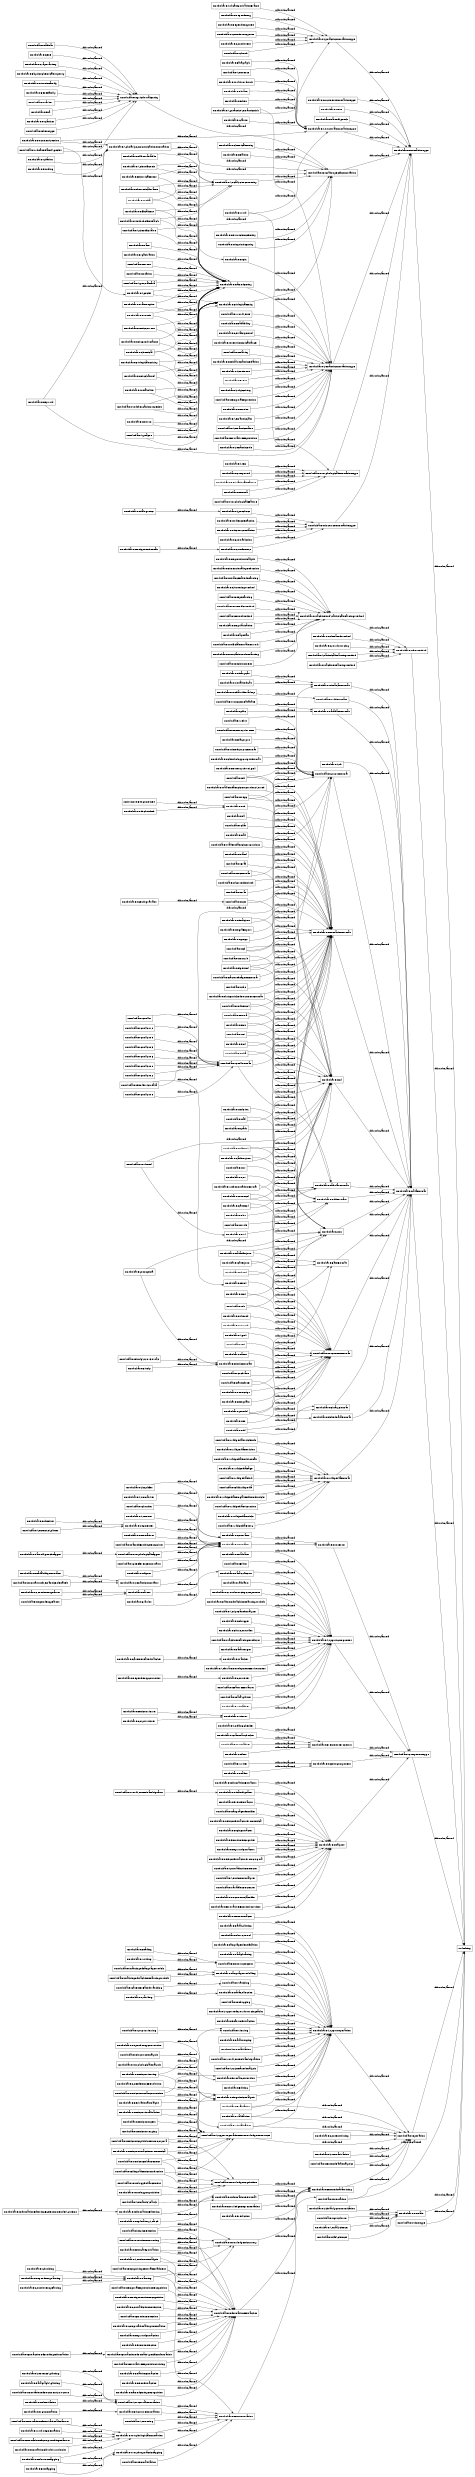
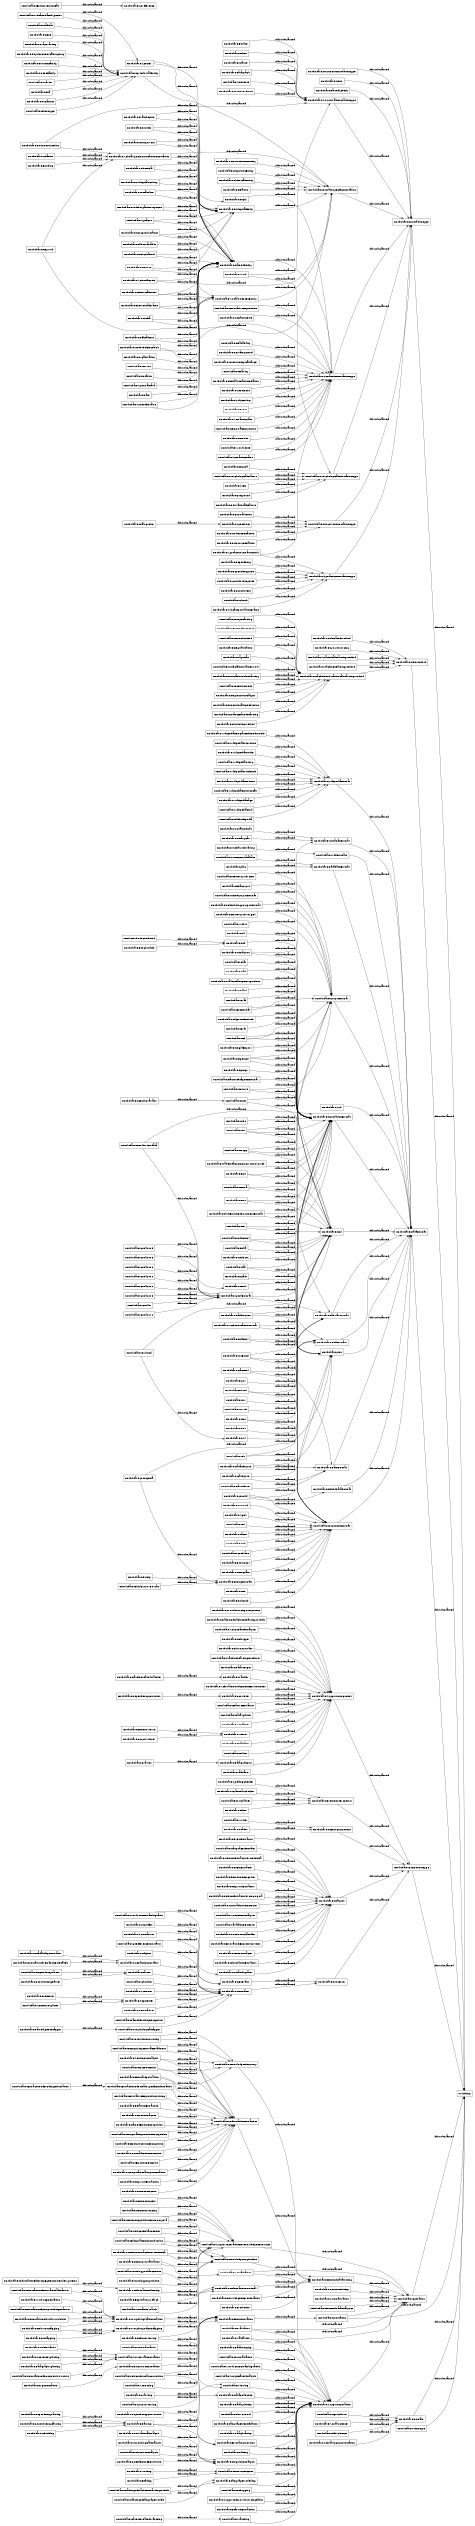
(288, 541) -> none
(317, 1009) -> none
(332, 1408) -> none
(236, 2050) -> (236, 2357)
